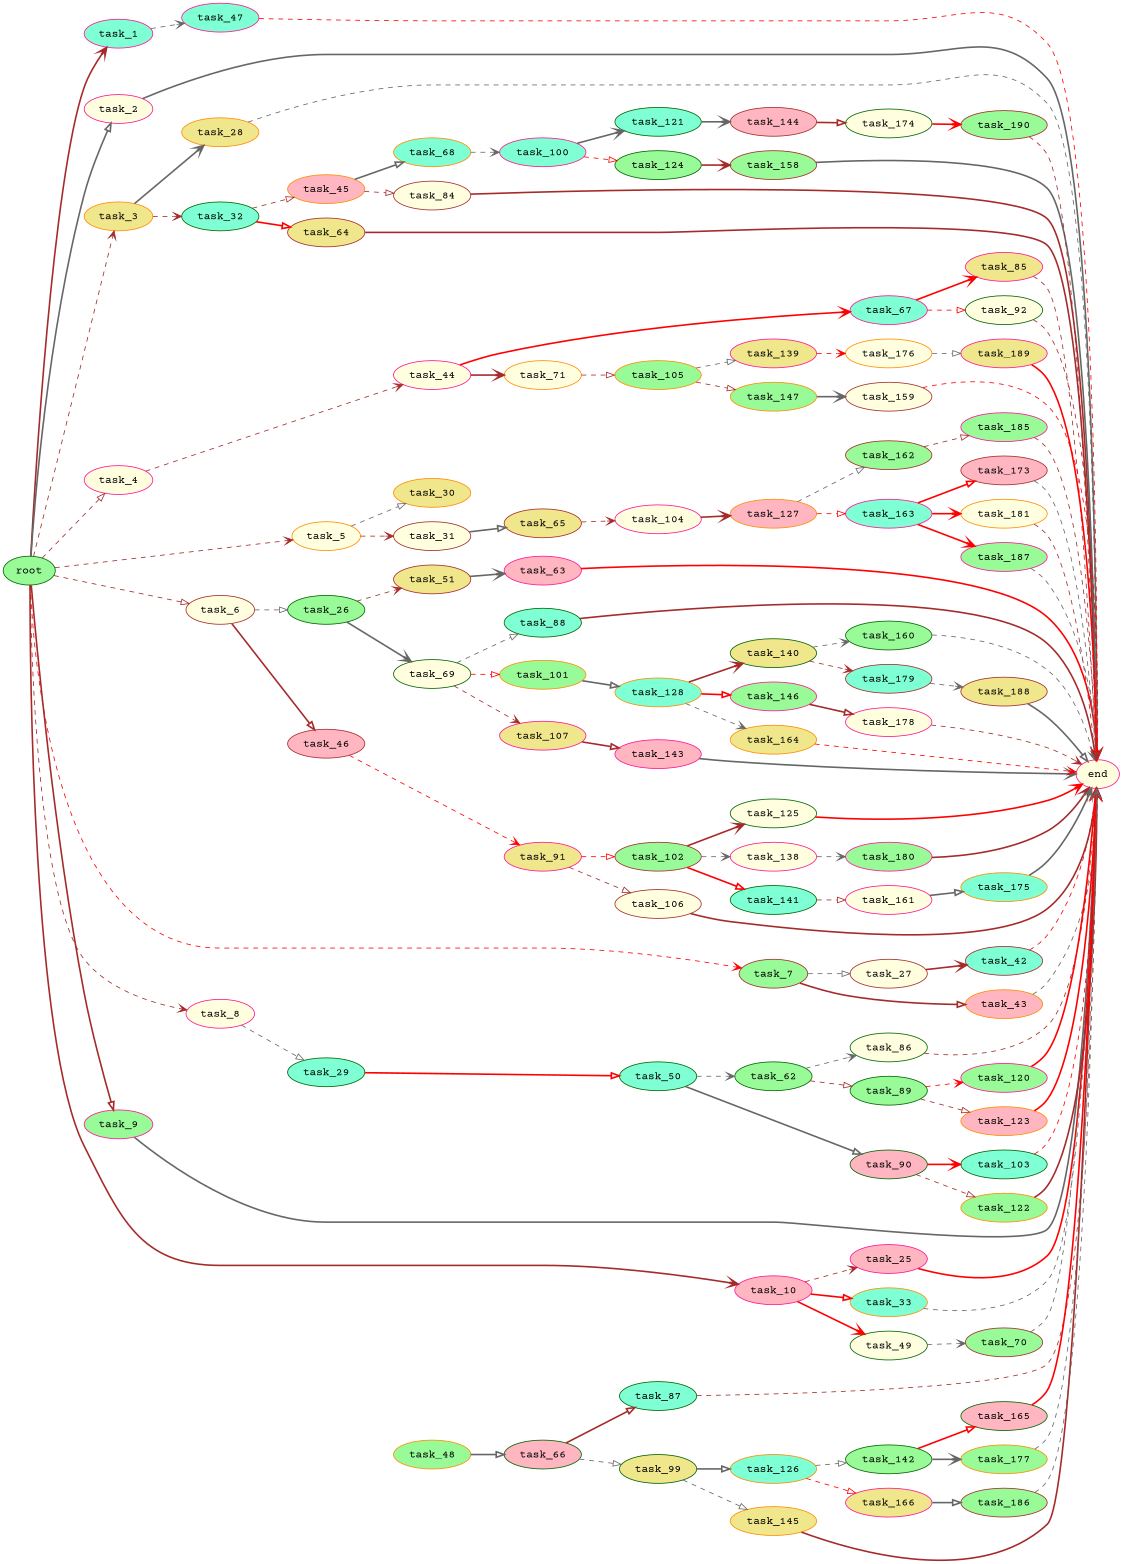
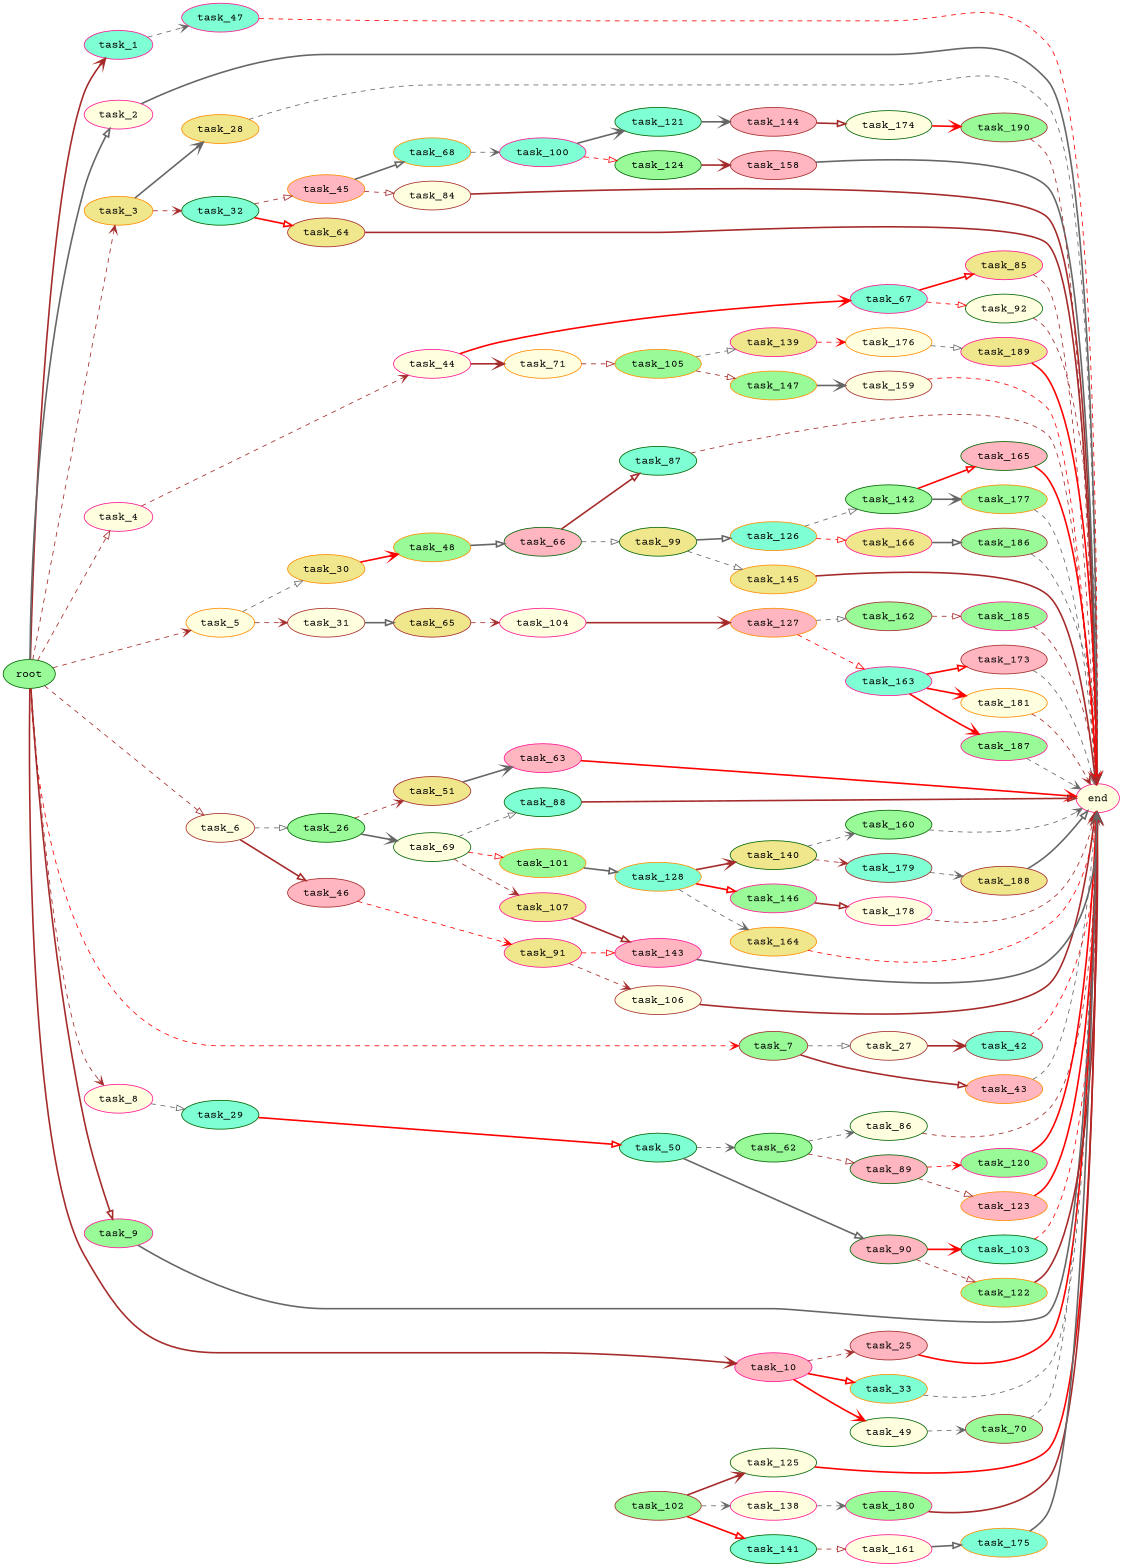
(773, 165) -> (773, 165)
(942, 290) -> (942, 283)
none -> (375, 559)
(594, 857) -> (594, 953)
(596, 878) -> (596, 975)
(889, 1091) -> (889, 1169)
(889, 1259) -> (889, 1346)
